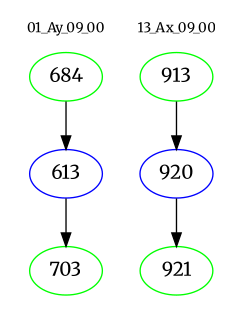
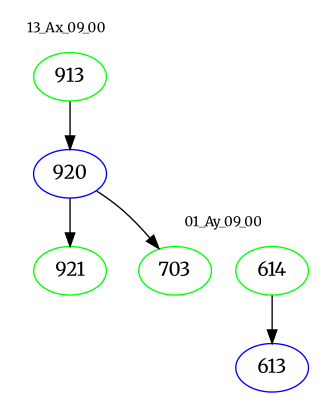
(66, 77) -> (272, 271)
(66, 216) -> (137, 223)
